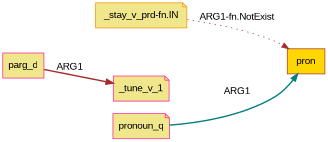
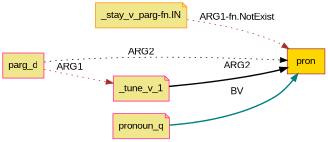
(141, 15) -> (141, 15)
none -> (162, 57)
(75, 76) -> (75, 76)
none -> (225, 80)
(237, 92) -> (237, 92)
